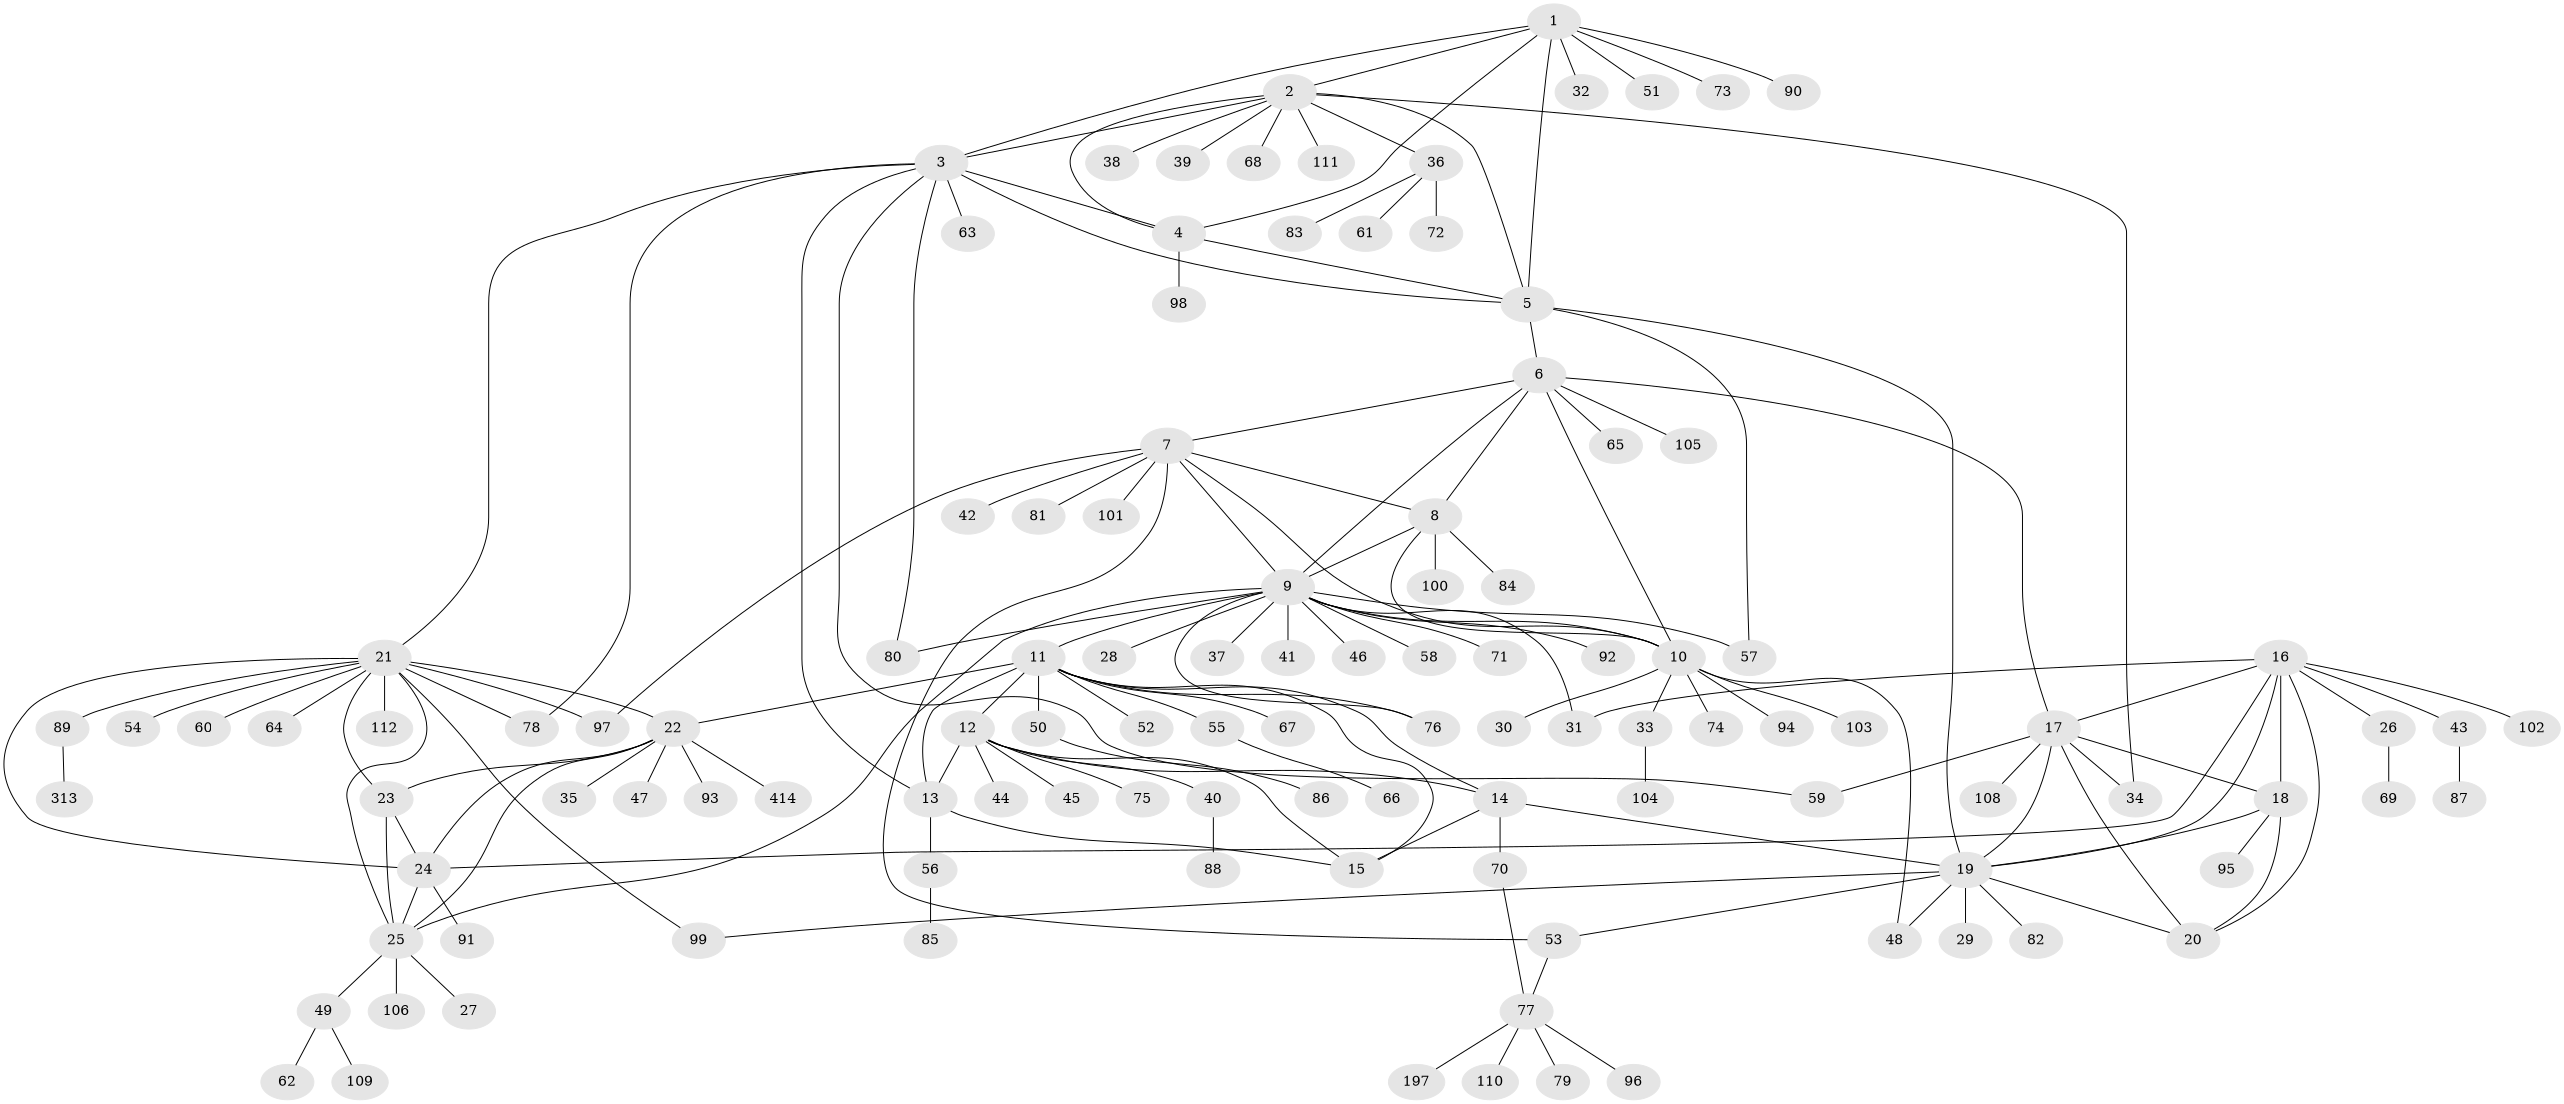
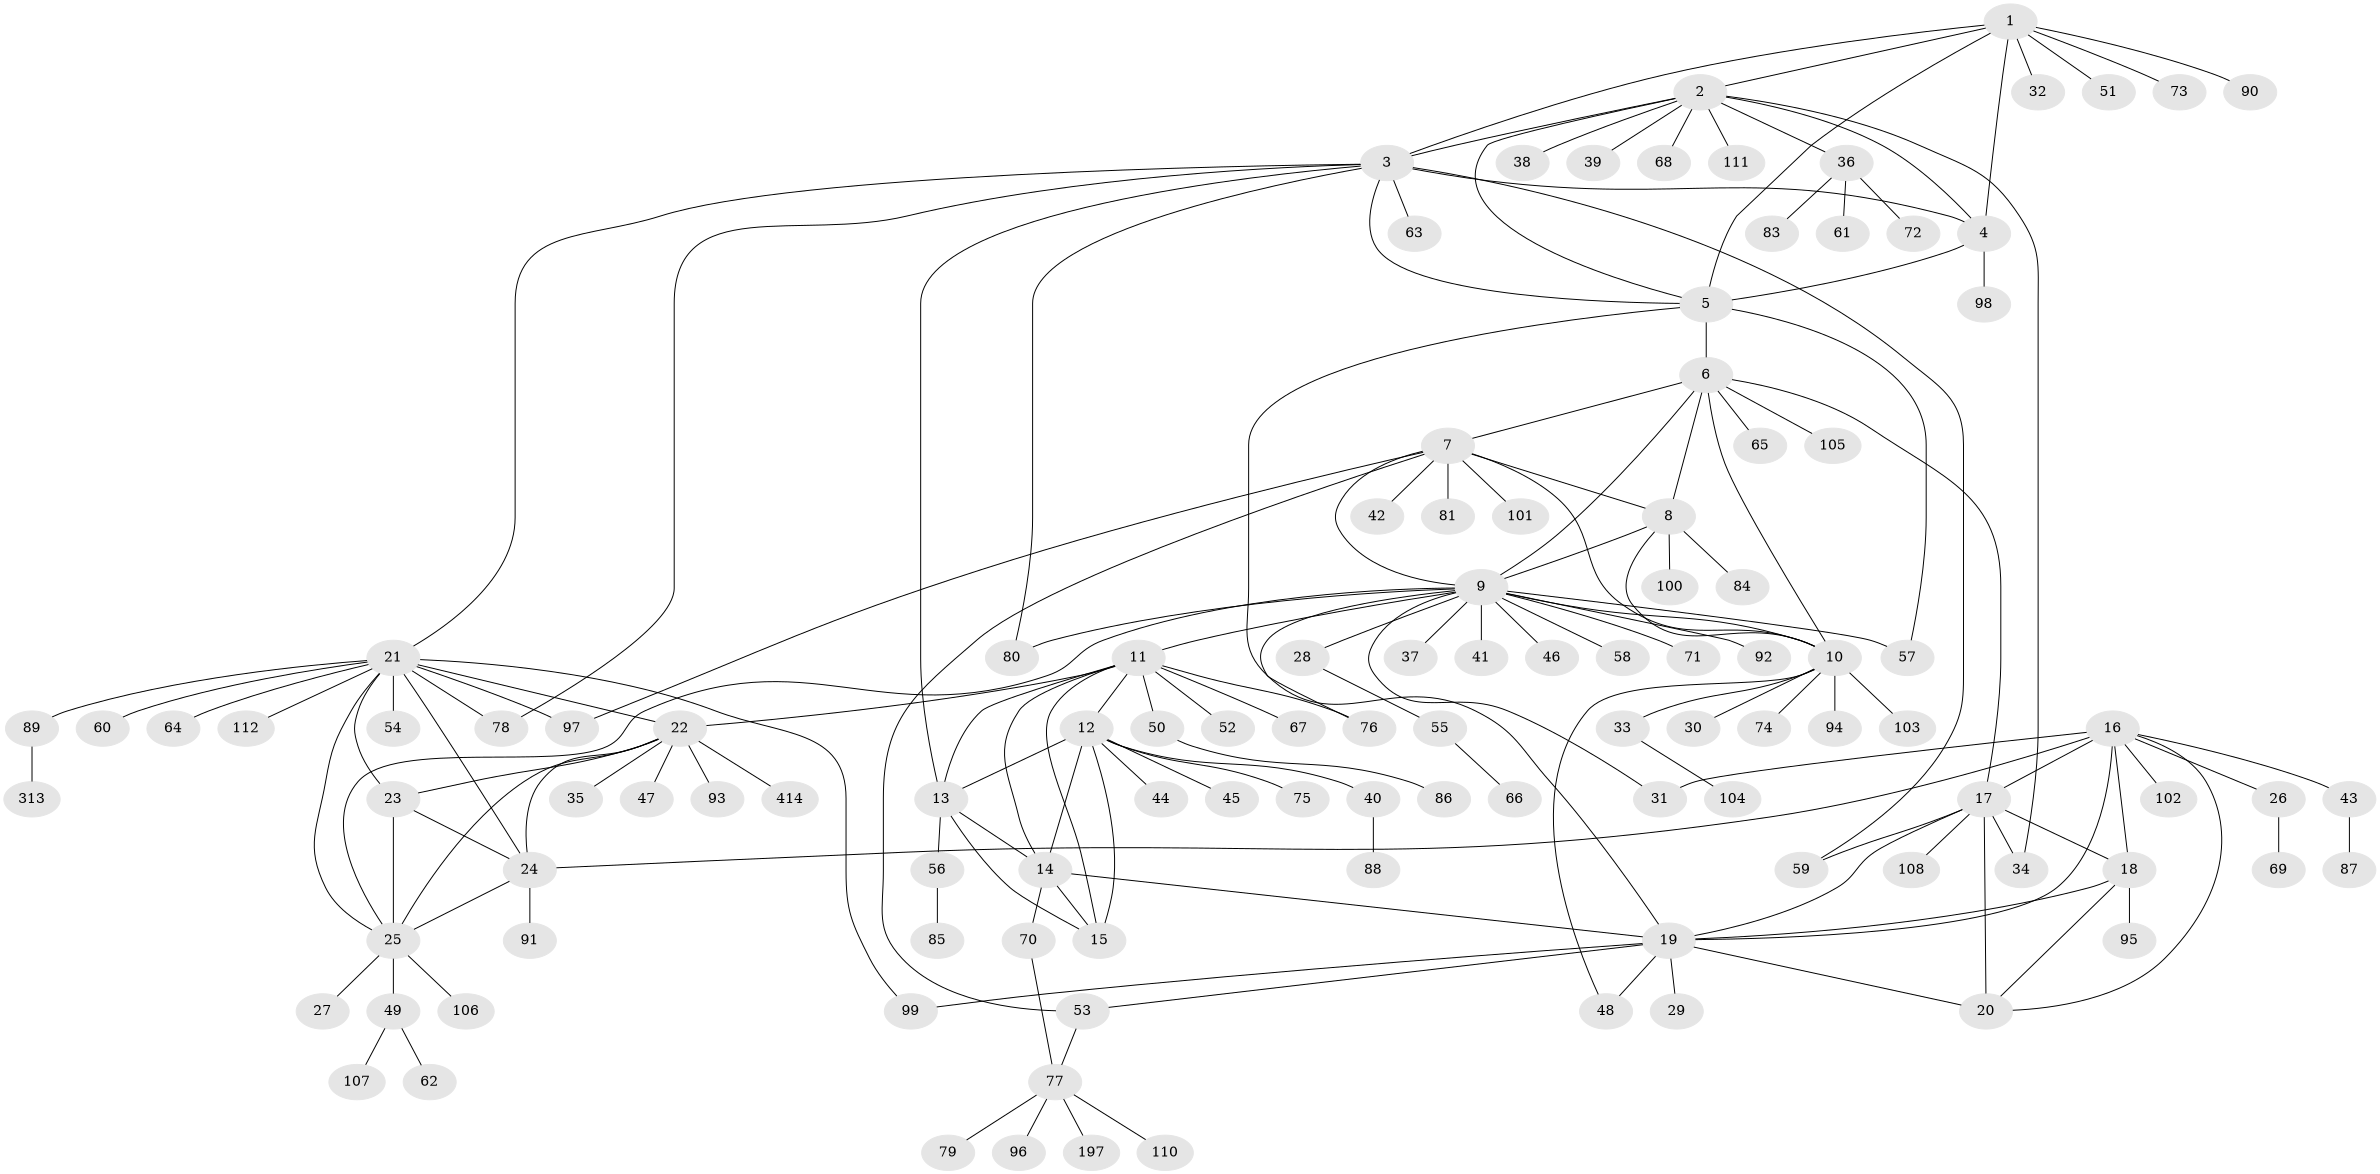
(1142, 697) -> (1371, 693)
none -> (993, 835)
(2036, 941) -> none
(360, 1082) -> (357, 1082)
